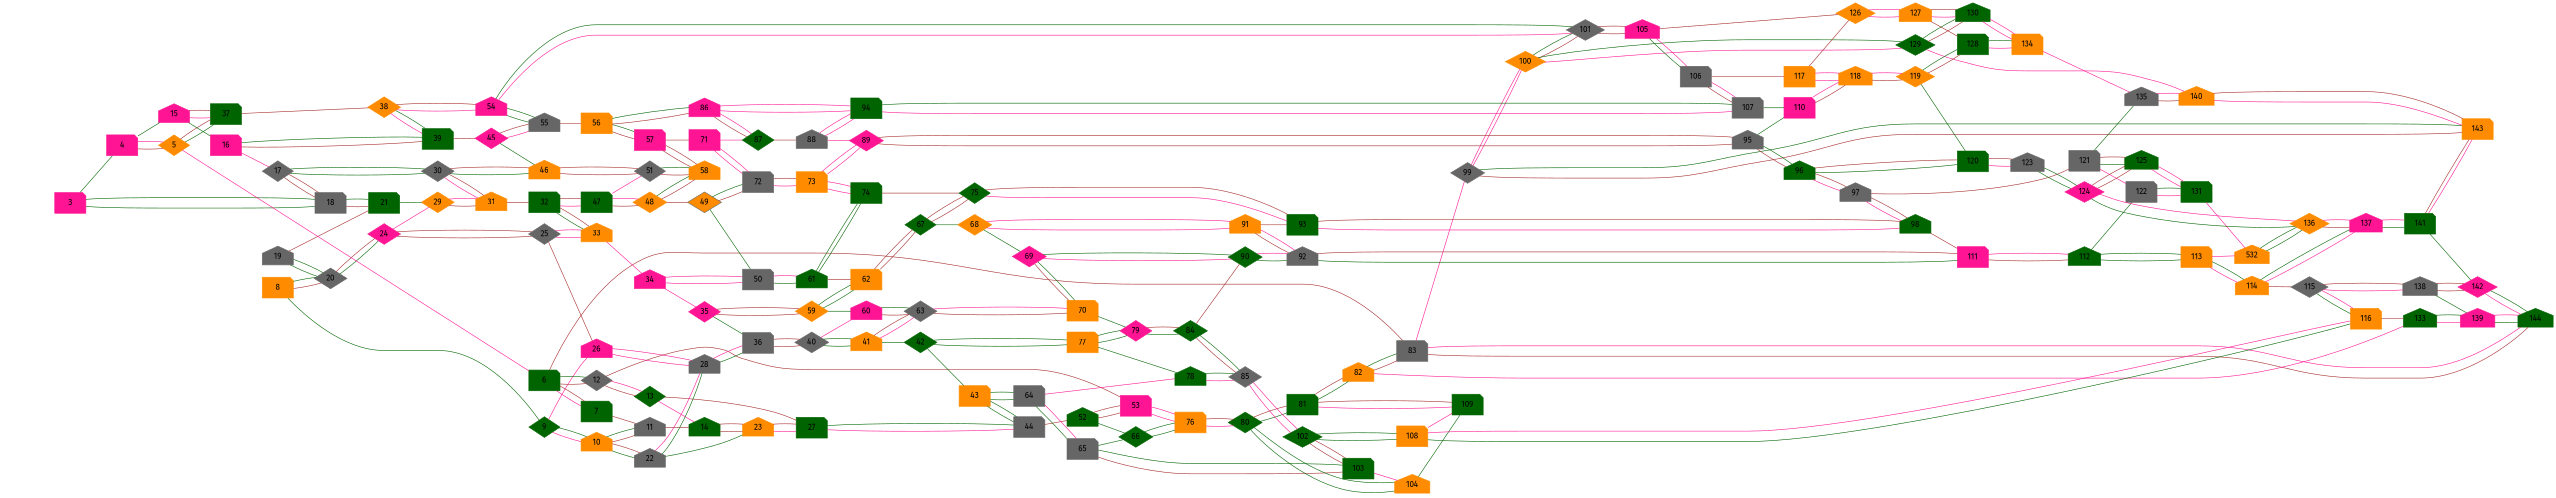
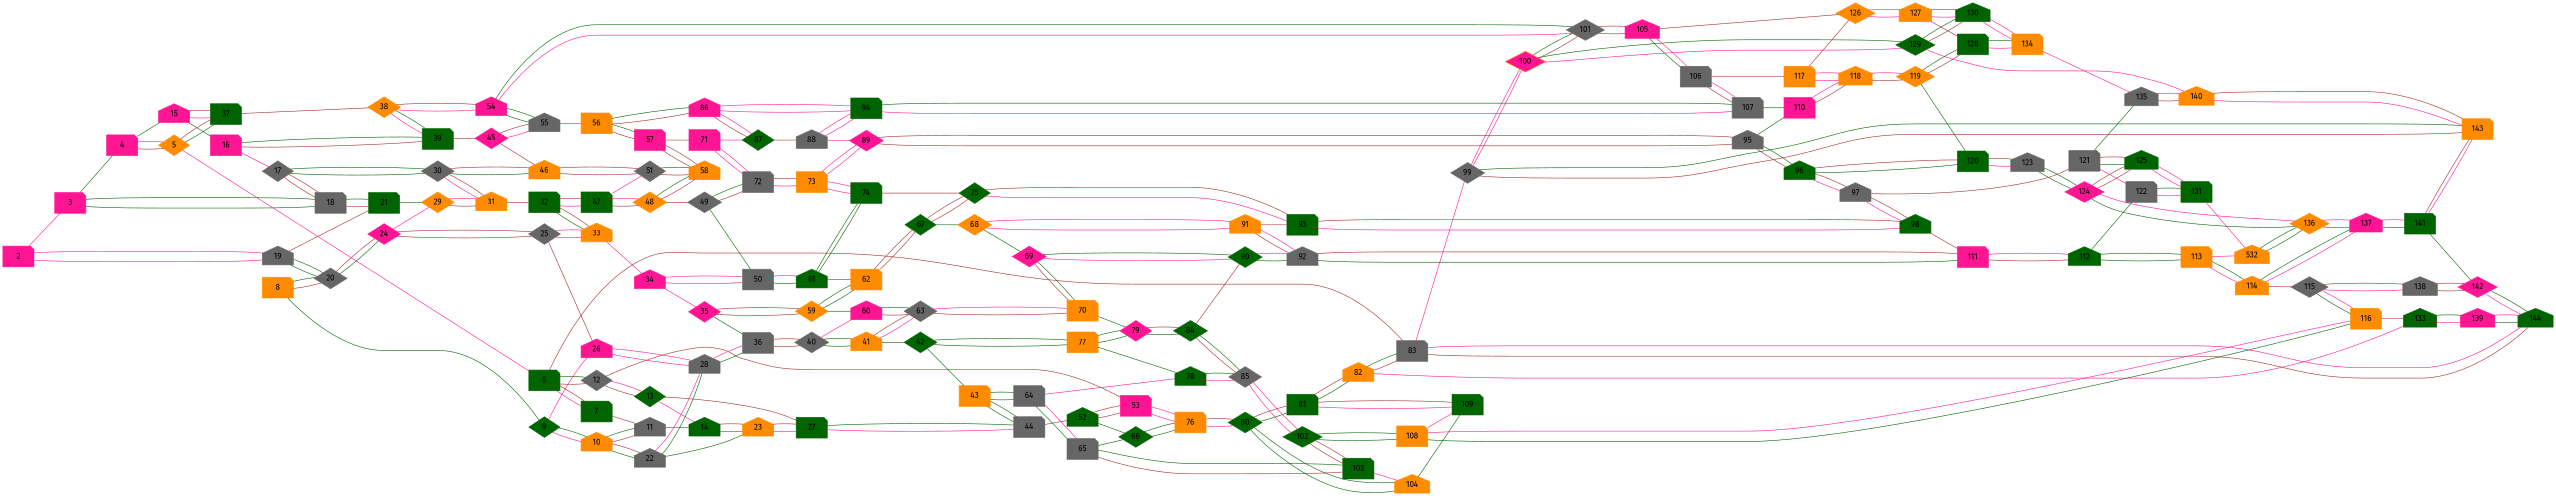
(1525, 62) -> (1525, 62)
(517, 154) -> (517, 154)
(705, 202) -> (705, 202)
none -> (18, 256)
(2451, 304) -> none
